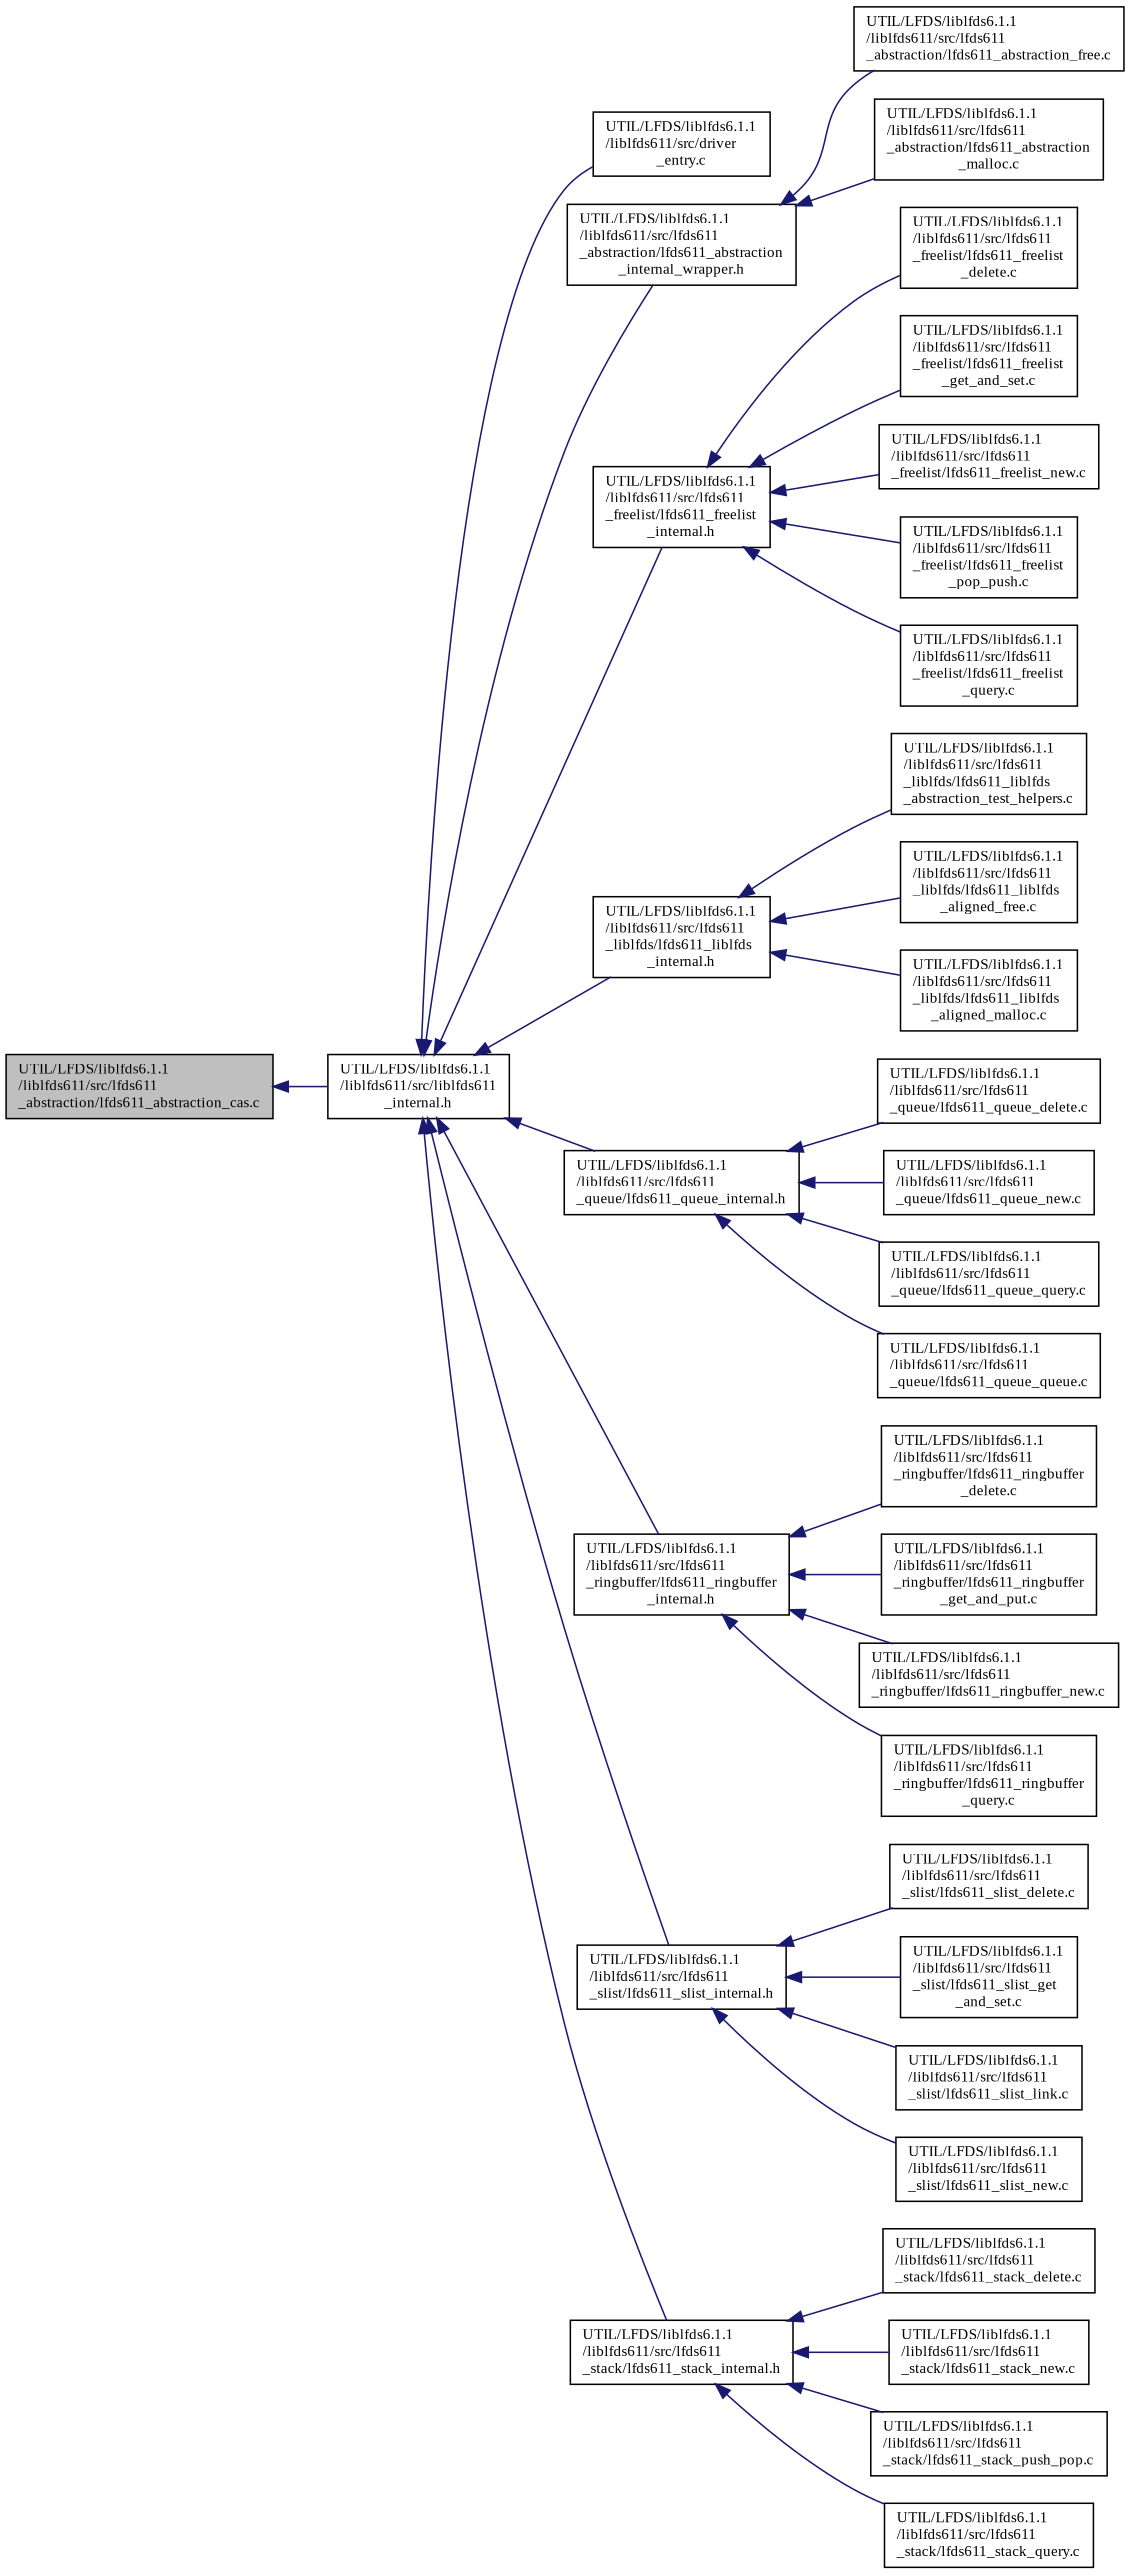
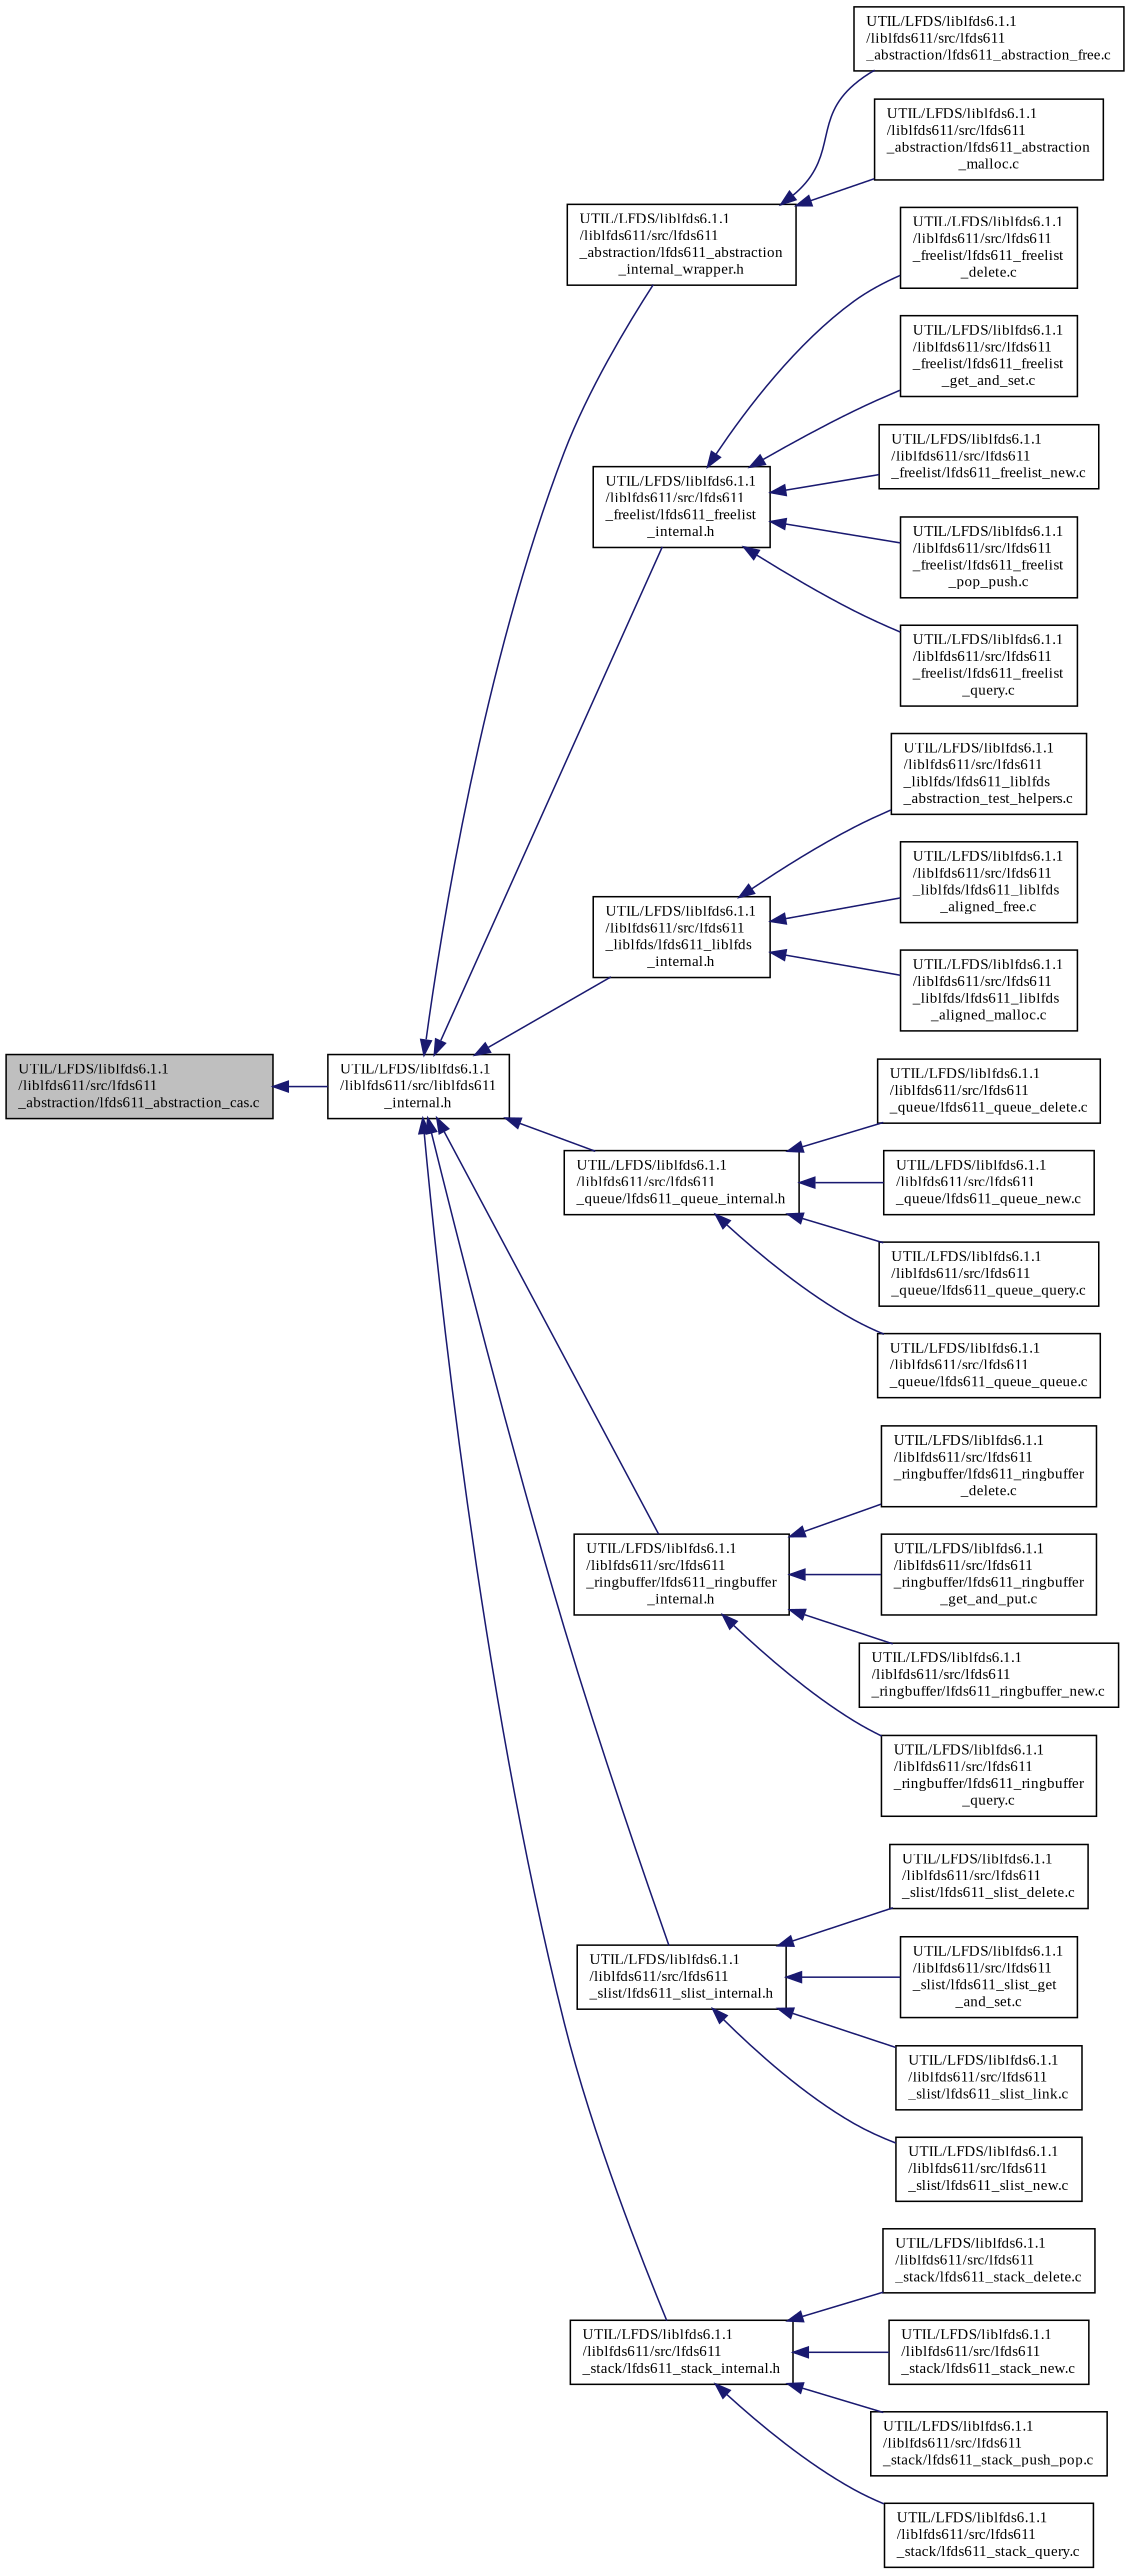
(682, 144) -> none
